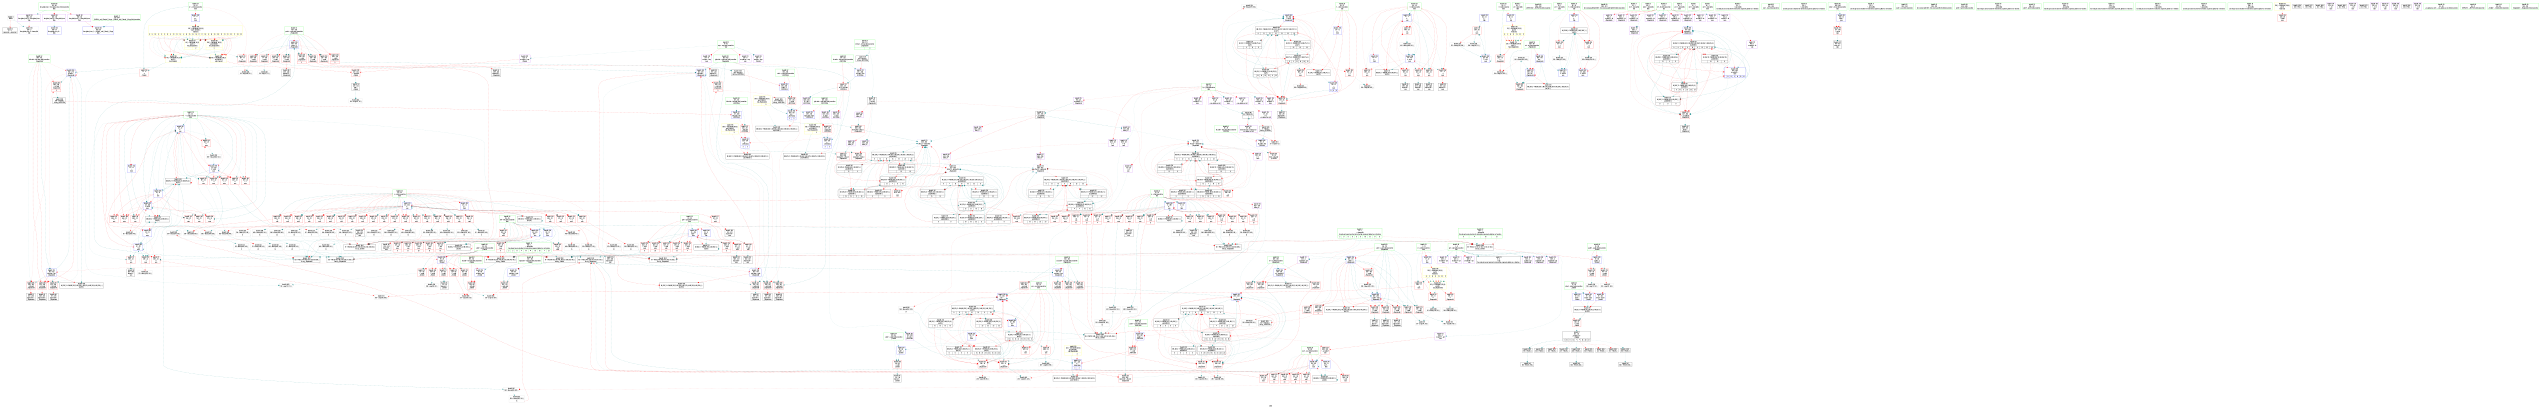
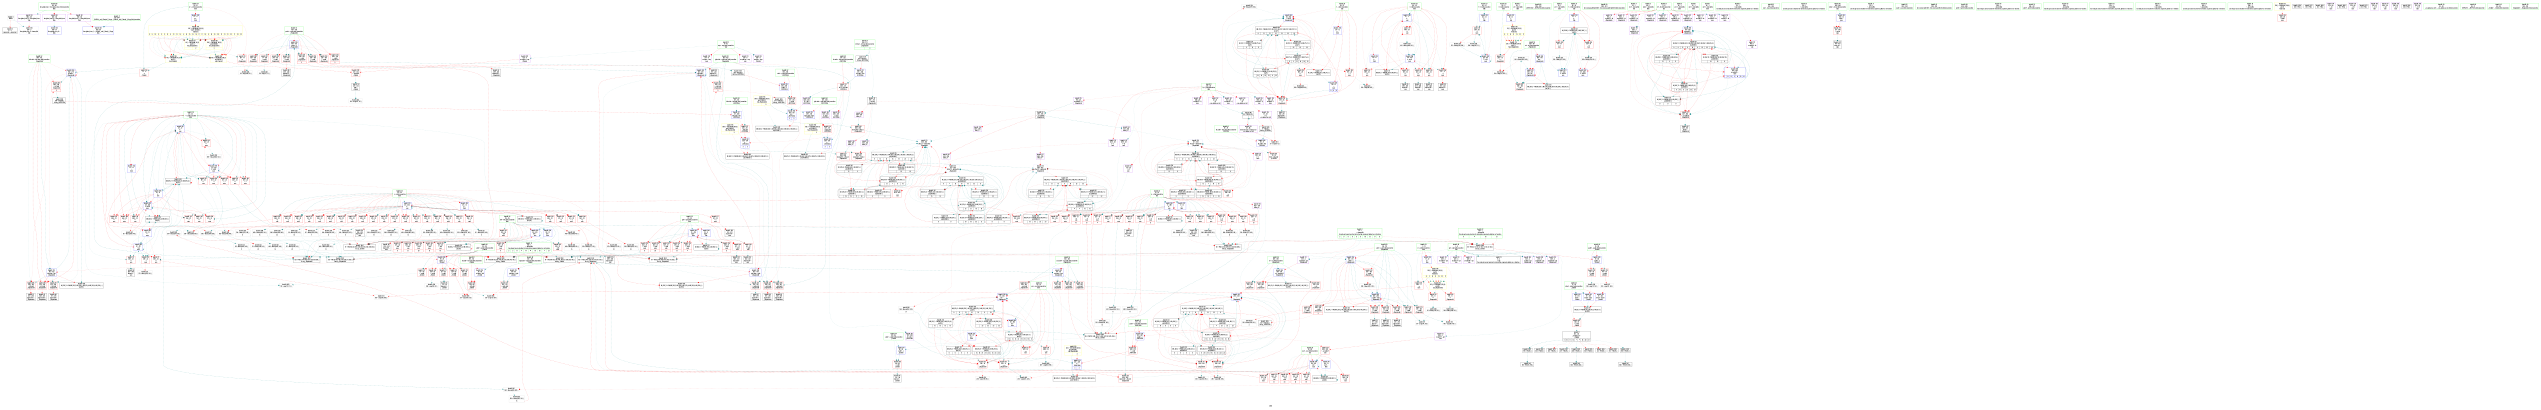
none -> (1484, 6)
